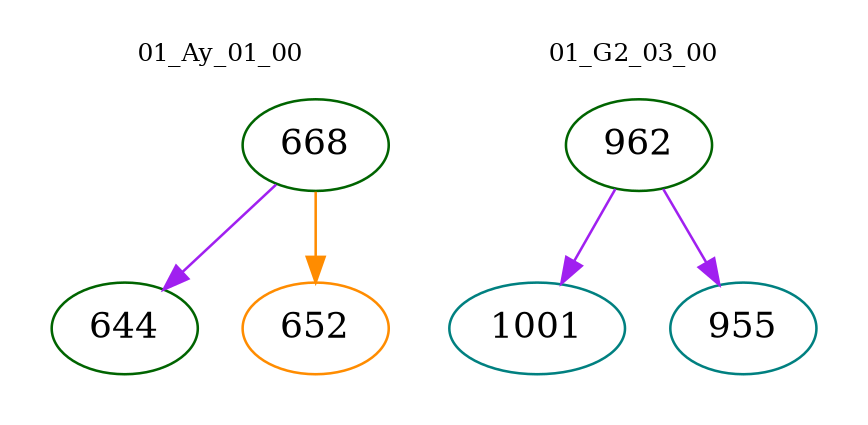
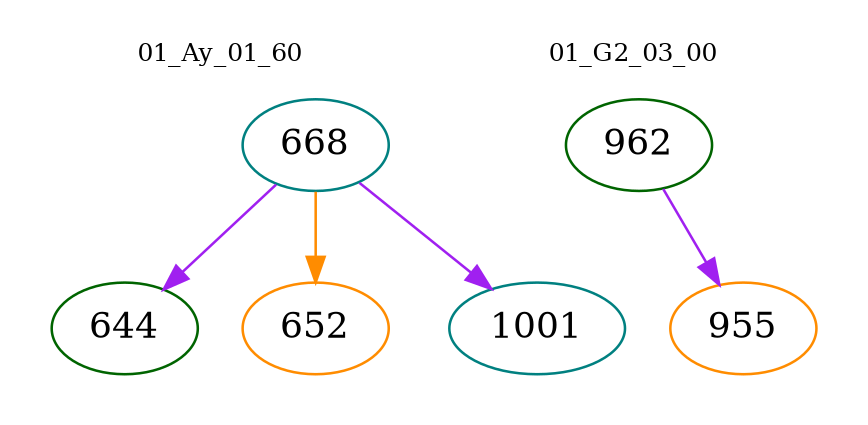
(220, 55) -> (220, 55)
(316, 145) -> (316, 145)
(595, 225) -> (393, 210)
(743, 328) -> (743, 328)
